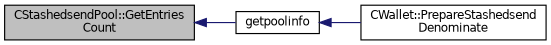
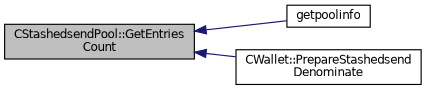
(346, 23) -> (221, 55)
